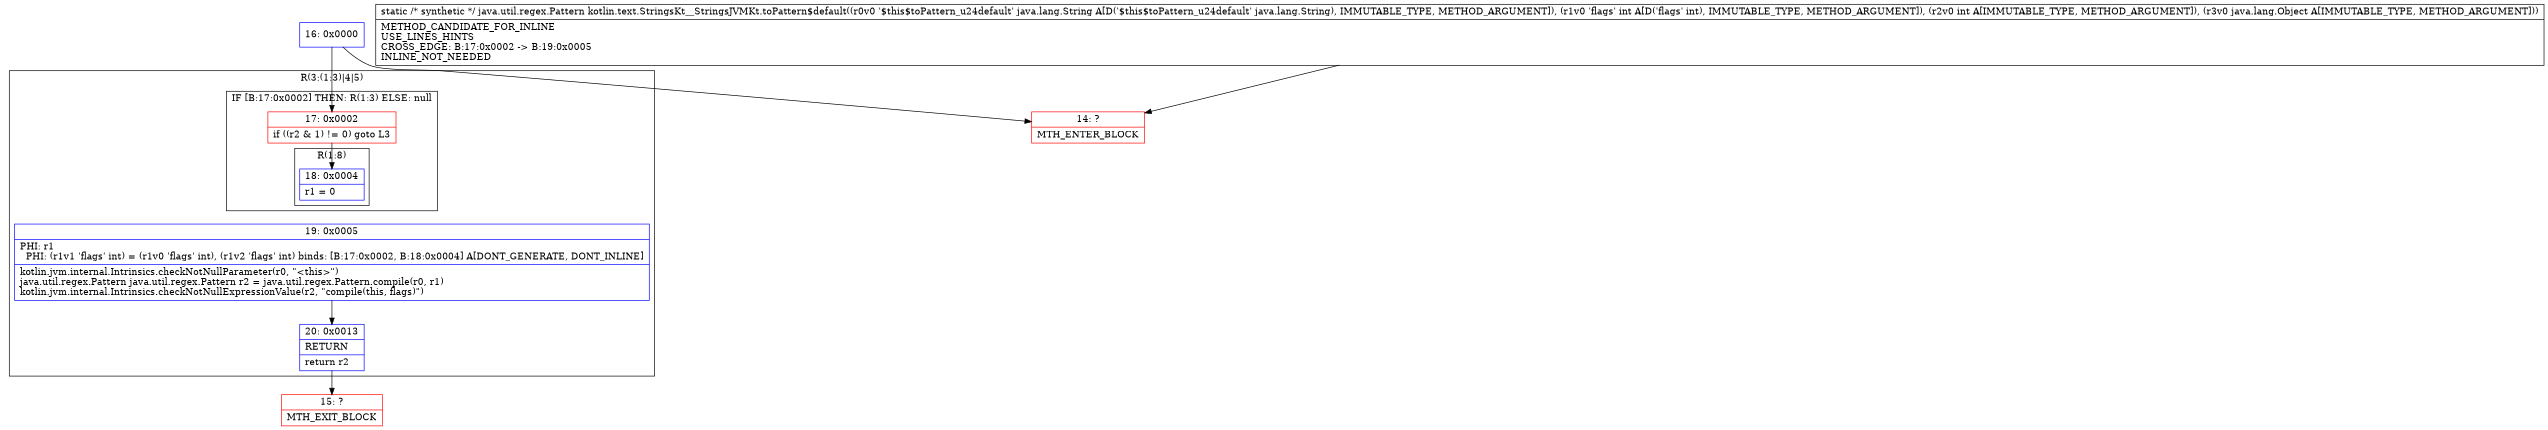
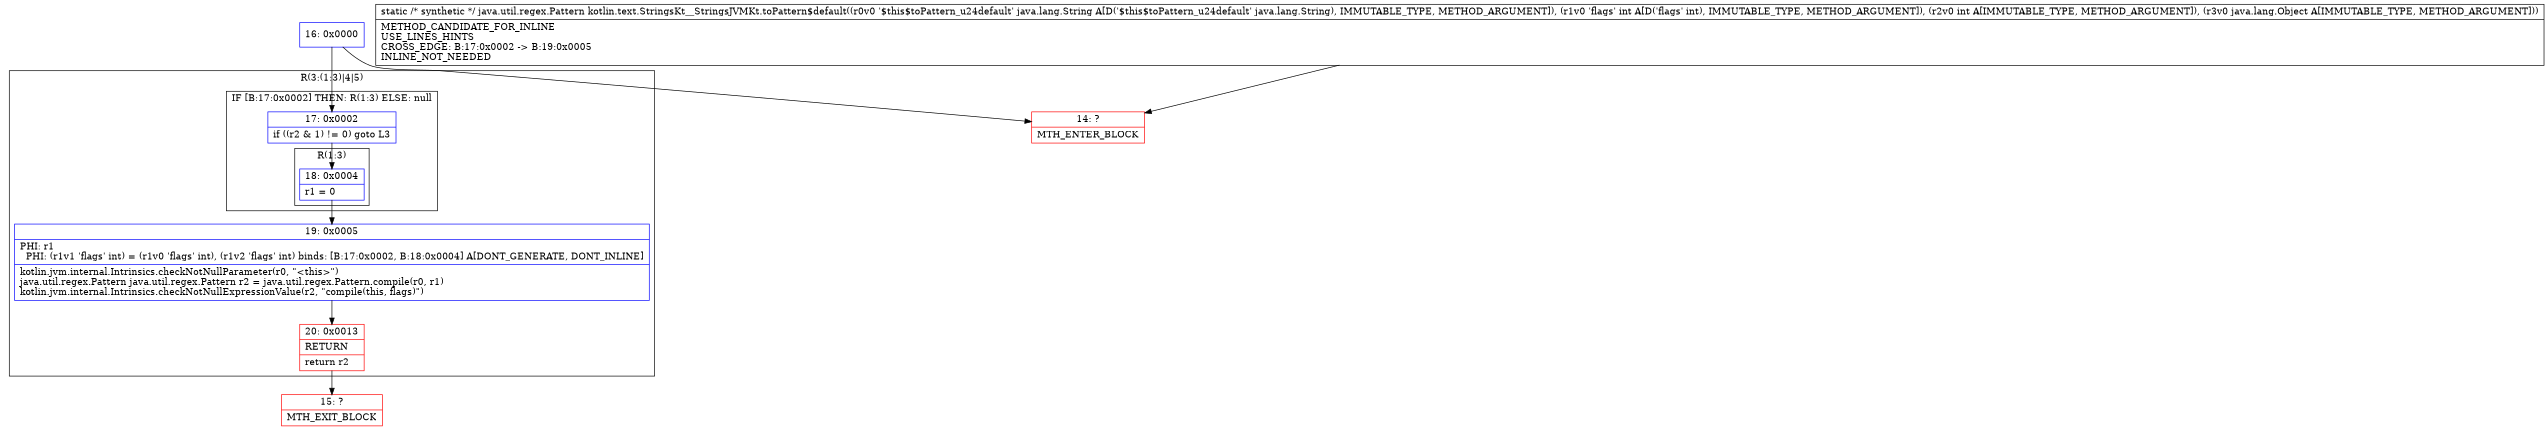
(332, 127) -> (332, 127)
(332, 156) -> (332, 156)
none -> (332, 209)
(332, 348) -> (332, 348)
